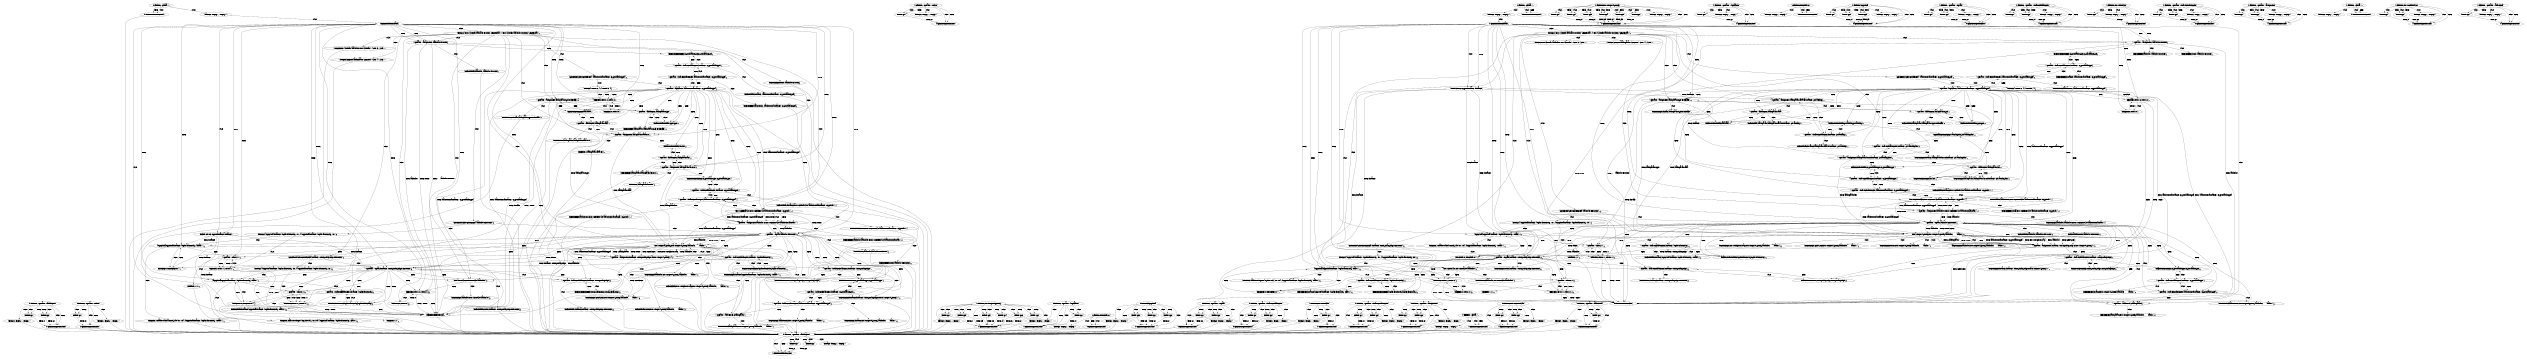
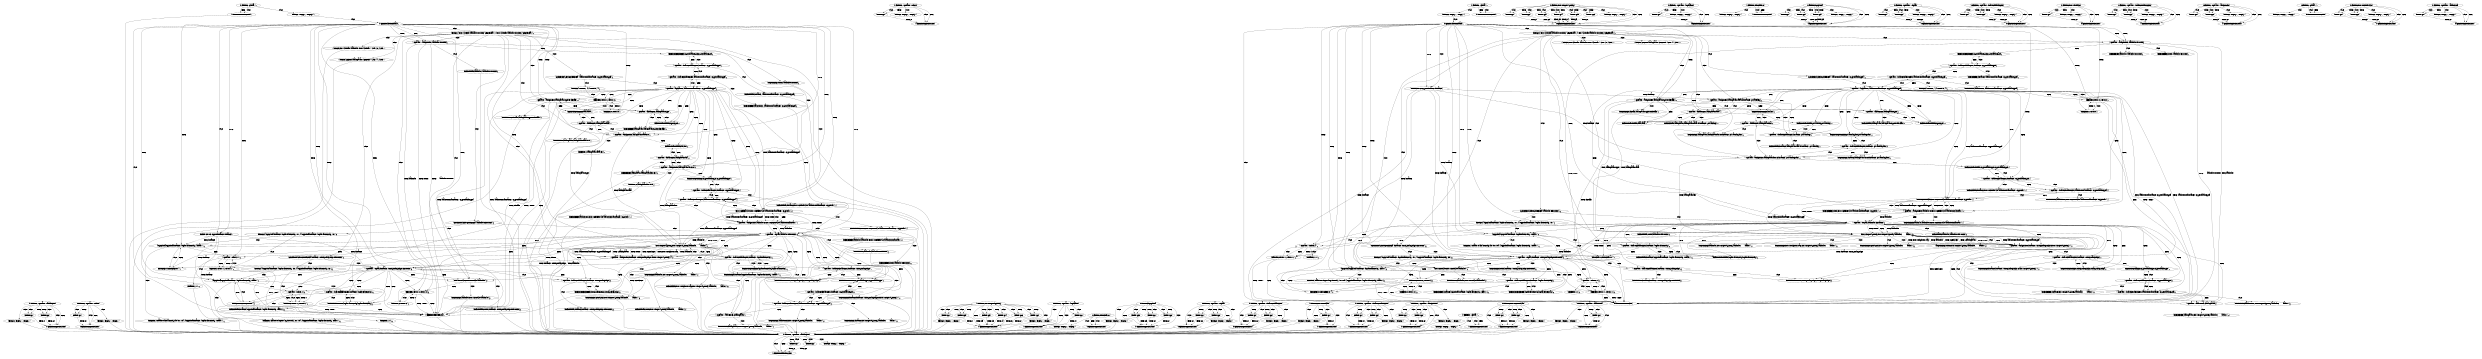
(1899, 129) -> (1860, 141)
